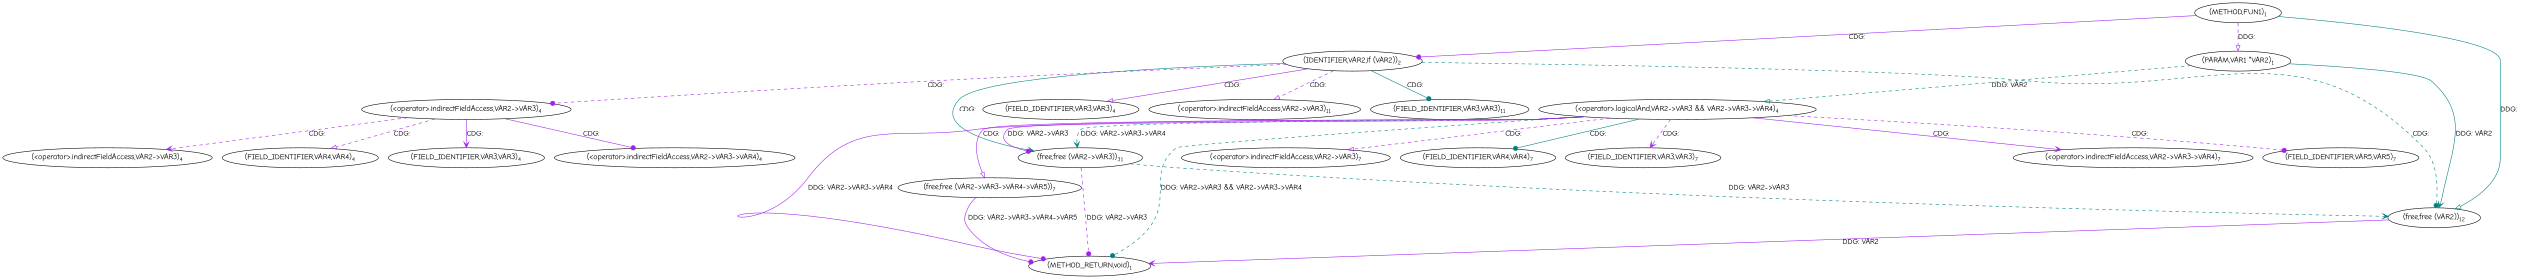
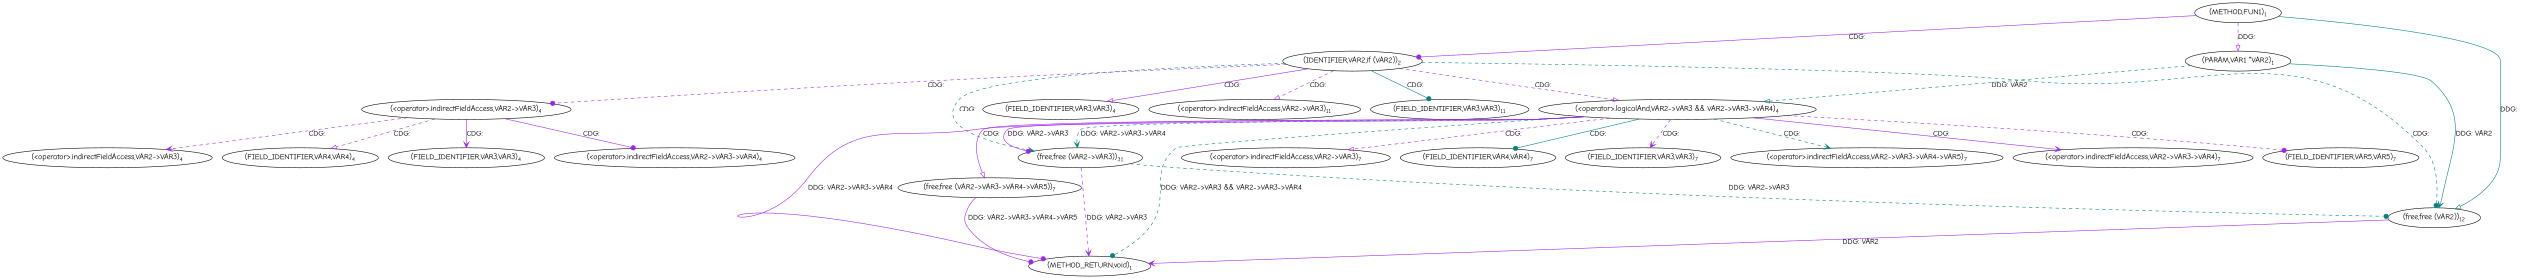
(1036, 80) -> (1036, 80)
none -> (1506, 84)
none -> (1867, 158)
(1756, 198) -> (1756, 198)
(1085, 209) -> (1085, 209)
